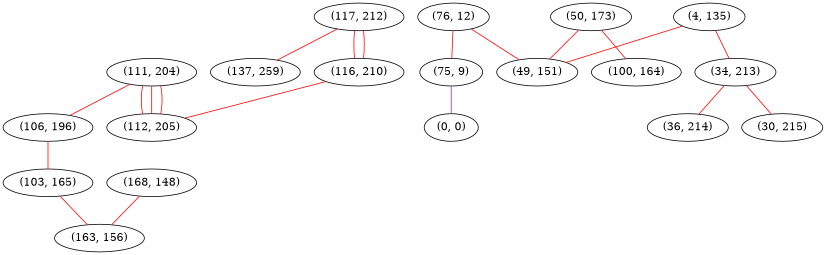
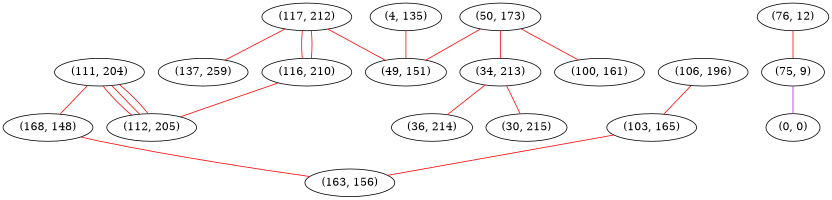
(495, 44) -> (357, 45)
(722, 45) -> (500, 45)
(636, 72) -> (599, 72)
(100, 100) -> (74, 100)
